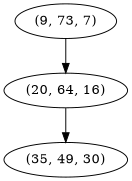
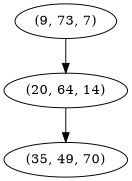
(66, 90) -> (66, 90)
(66, 160) -> (66, 160)
